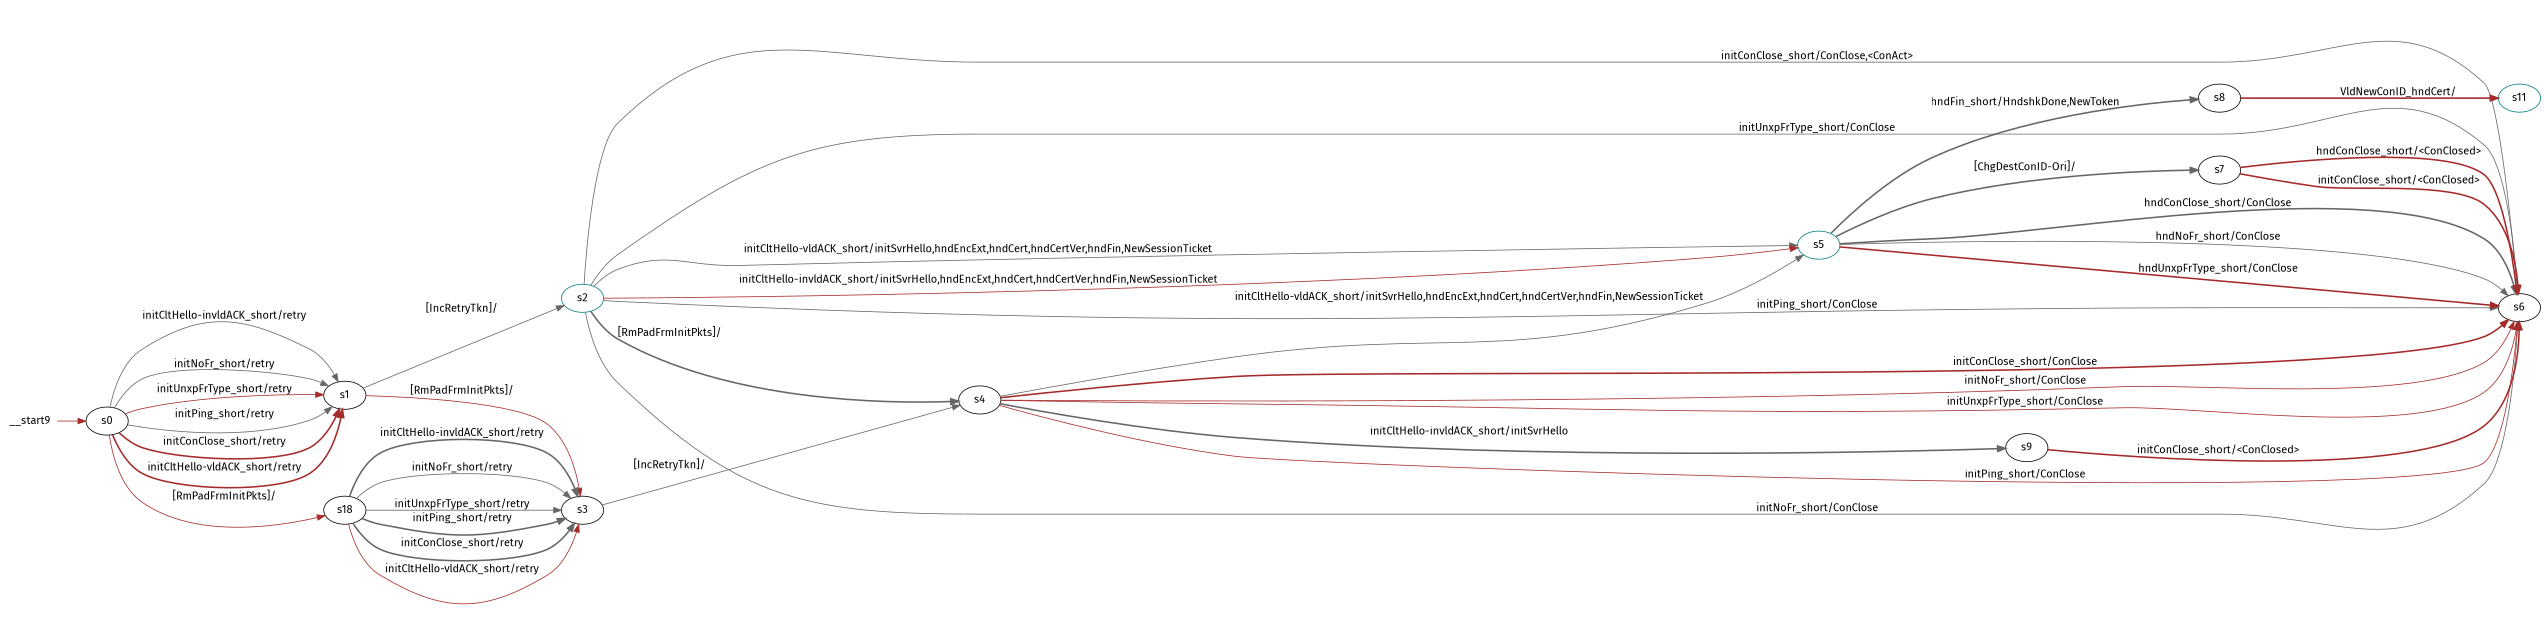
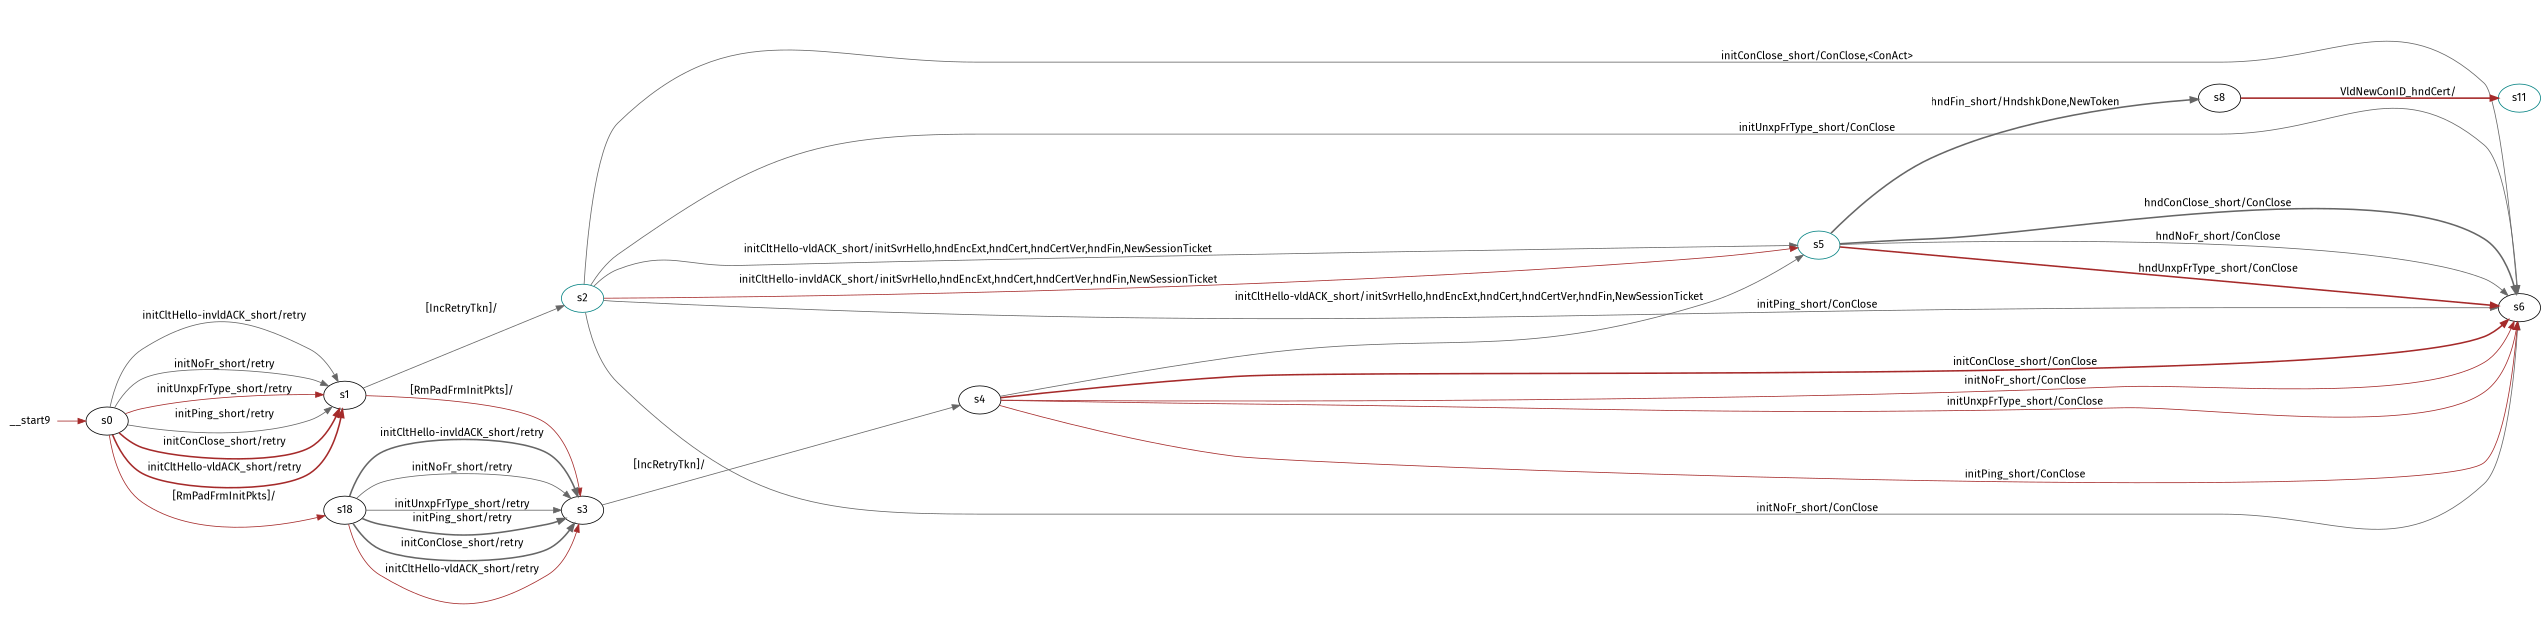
(2220, 170) -> none
(761, 388) -> none
(2027, 448) -> none
